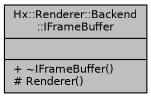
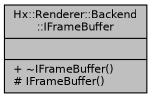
(49, 82) -> (59, 82)
